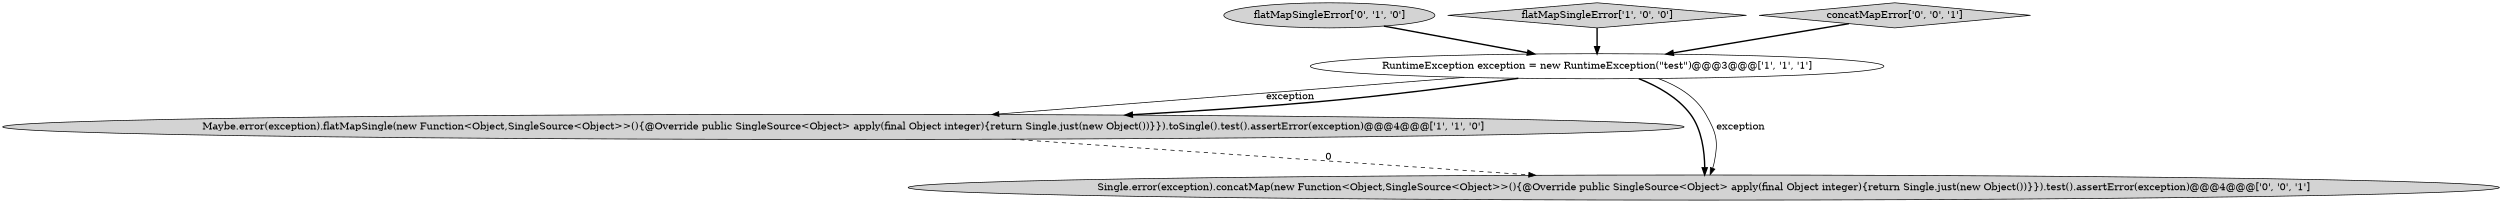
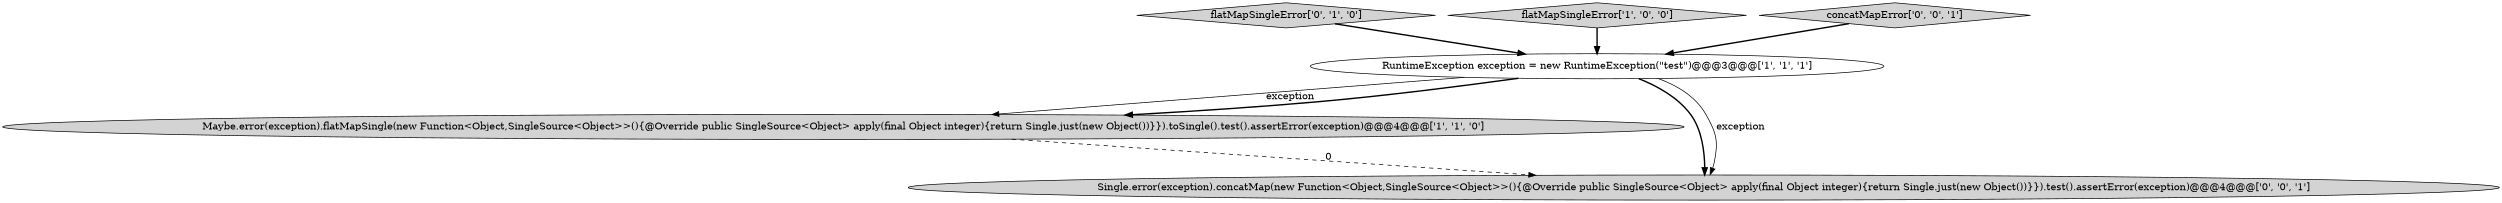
(1329, 15) -> (1286, 15)
